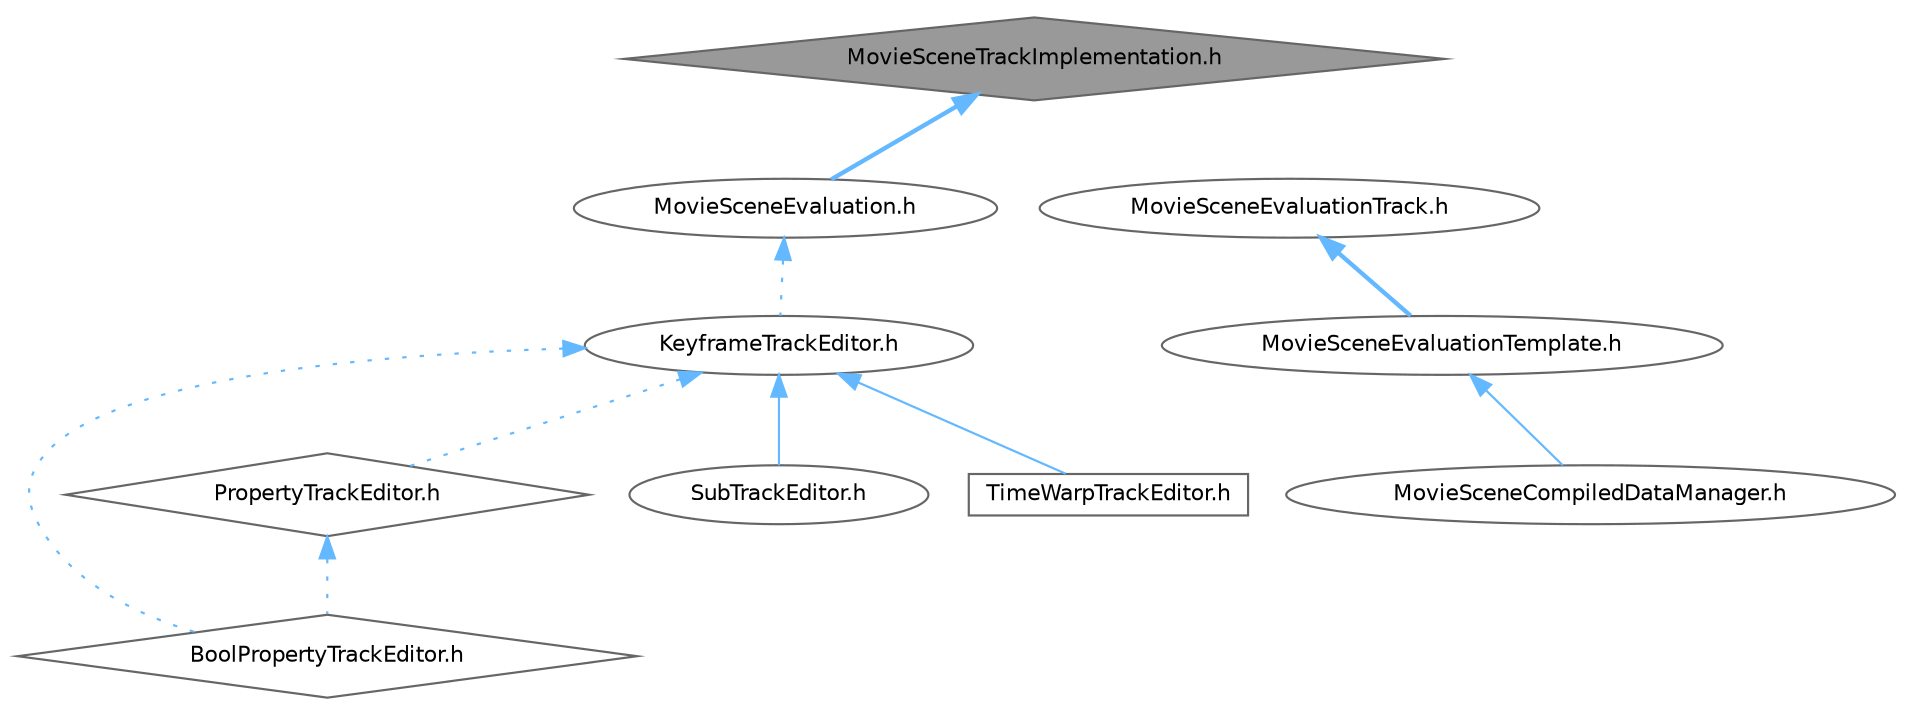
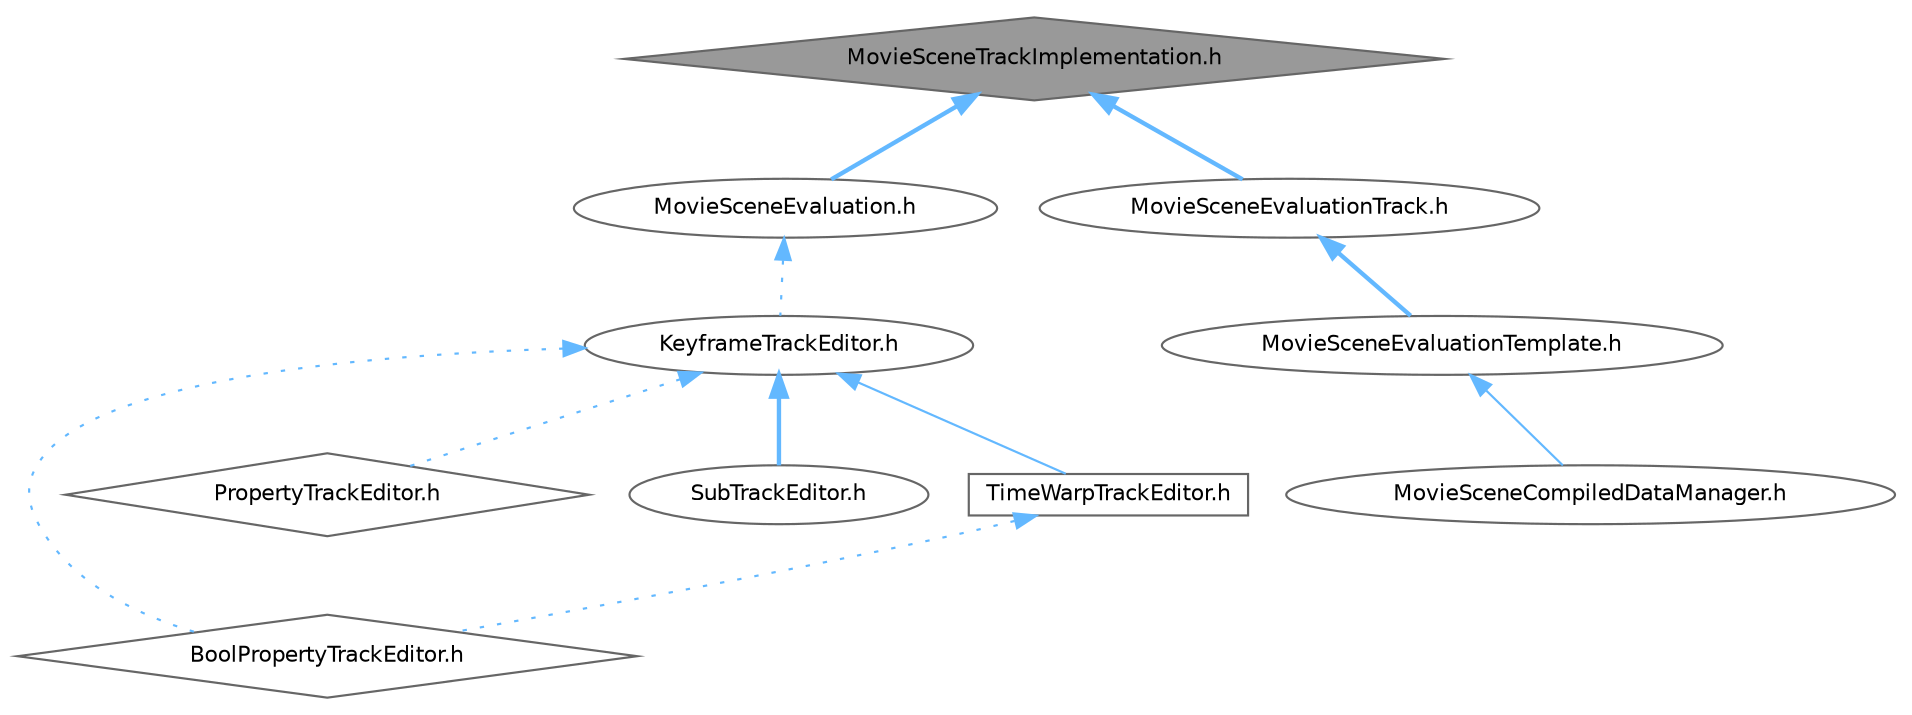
none -> (1178, 143)
(779, 431) -> (779, 431)
(327, 586) -> (736, 580)
